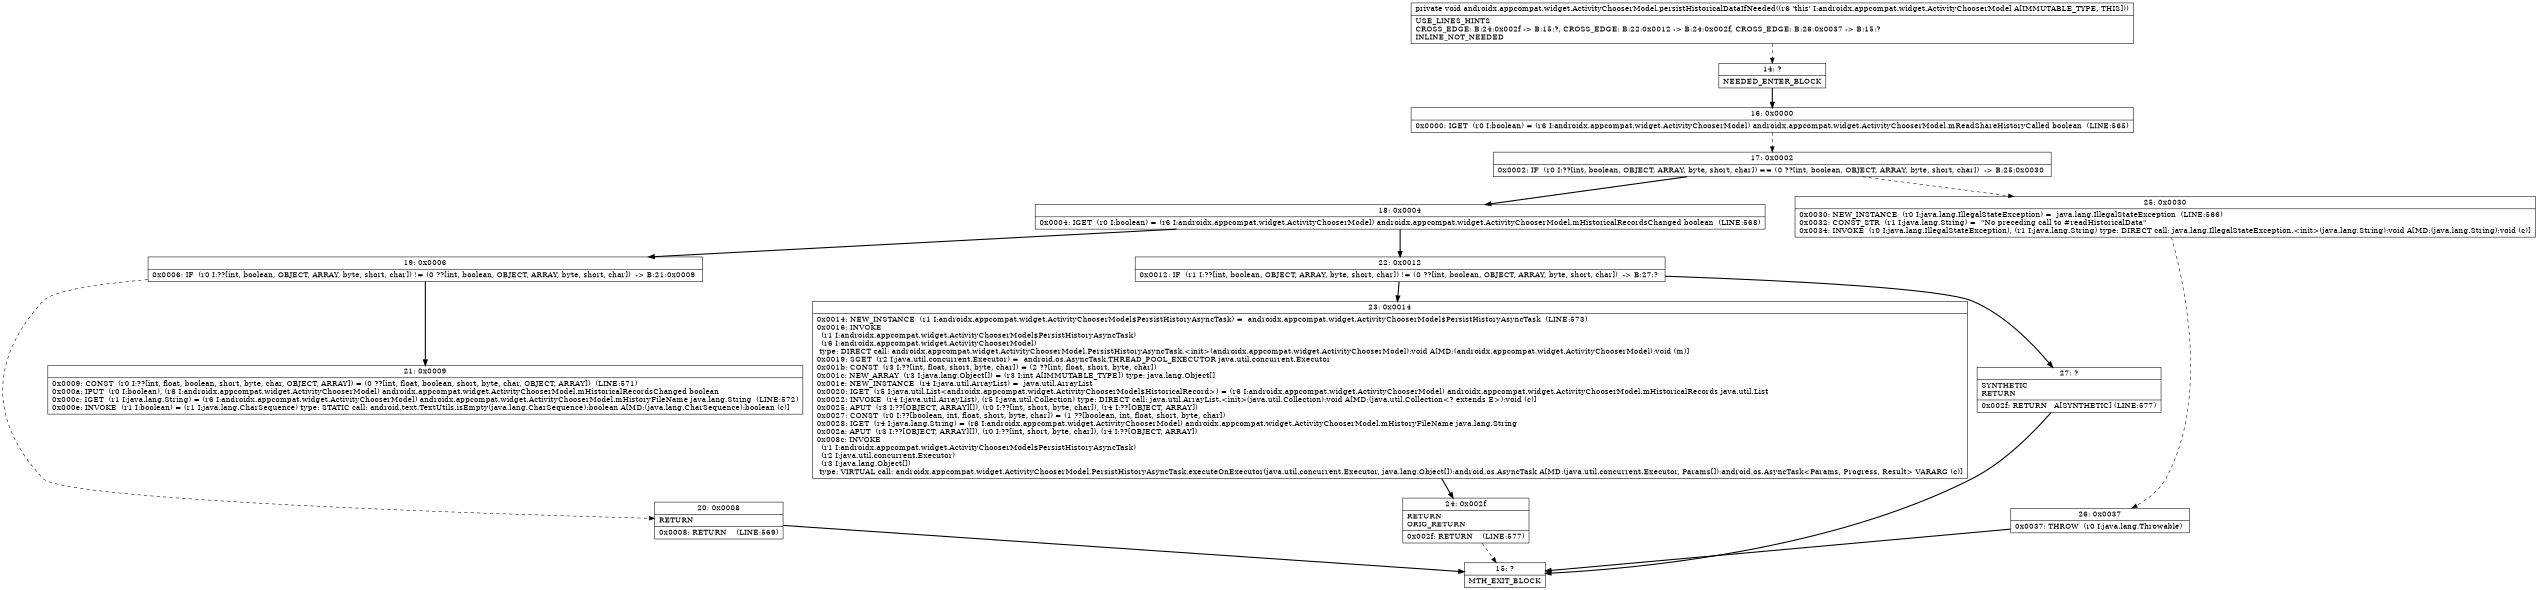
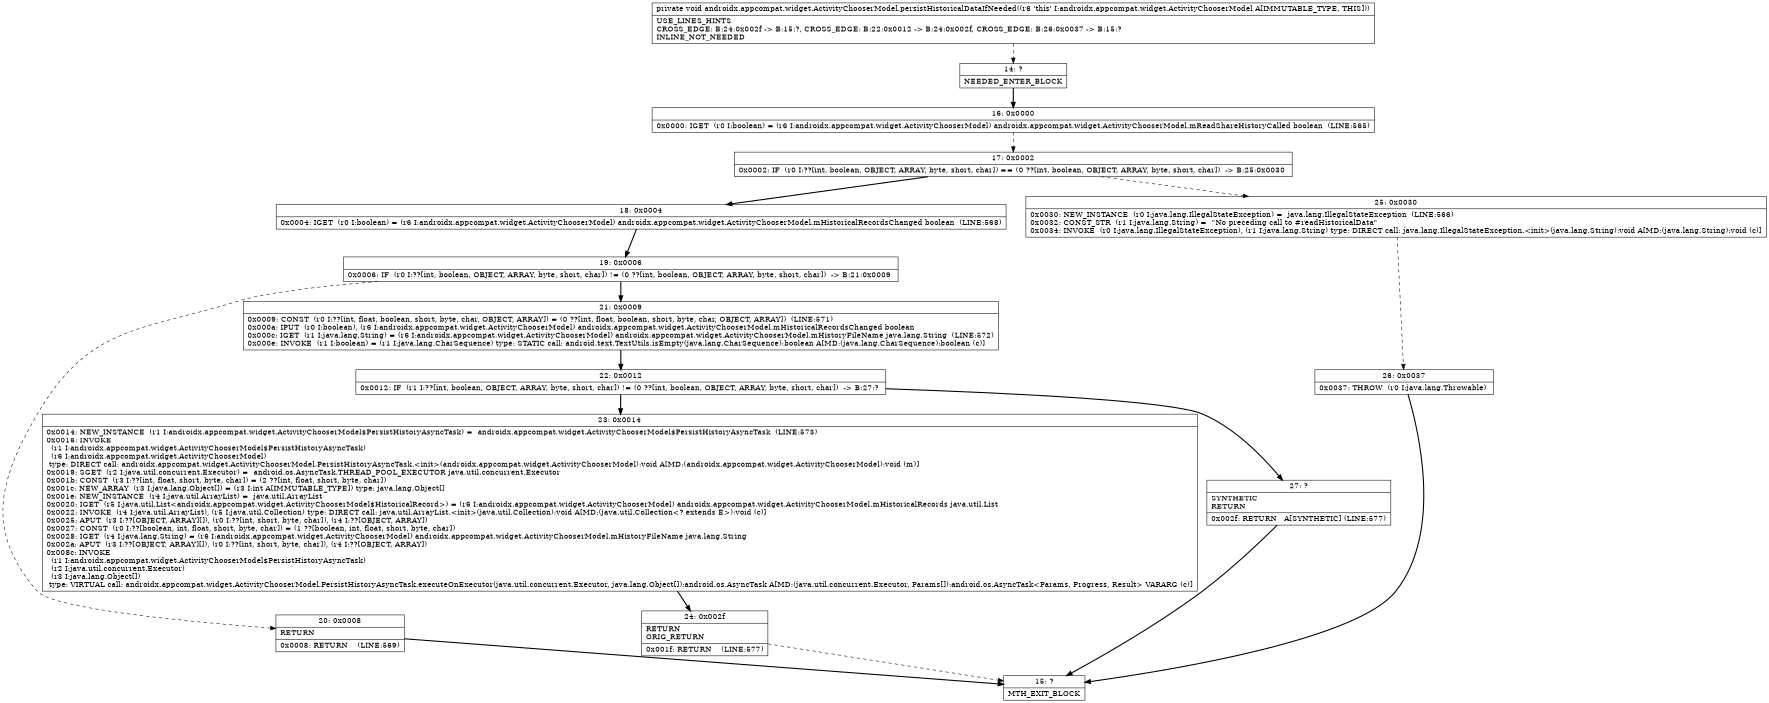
(1400, 240) -> (621, 357)
(1466, 537) -> (705, 649)
